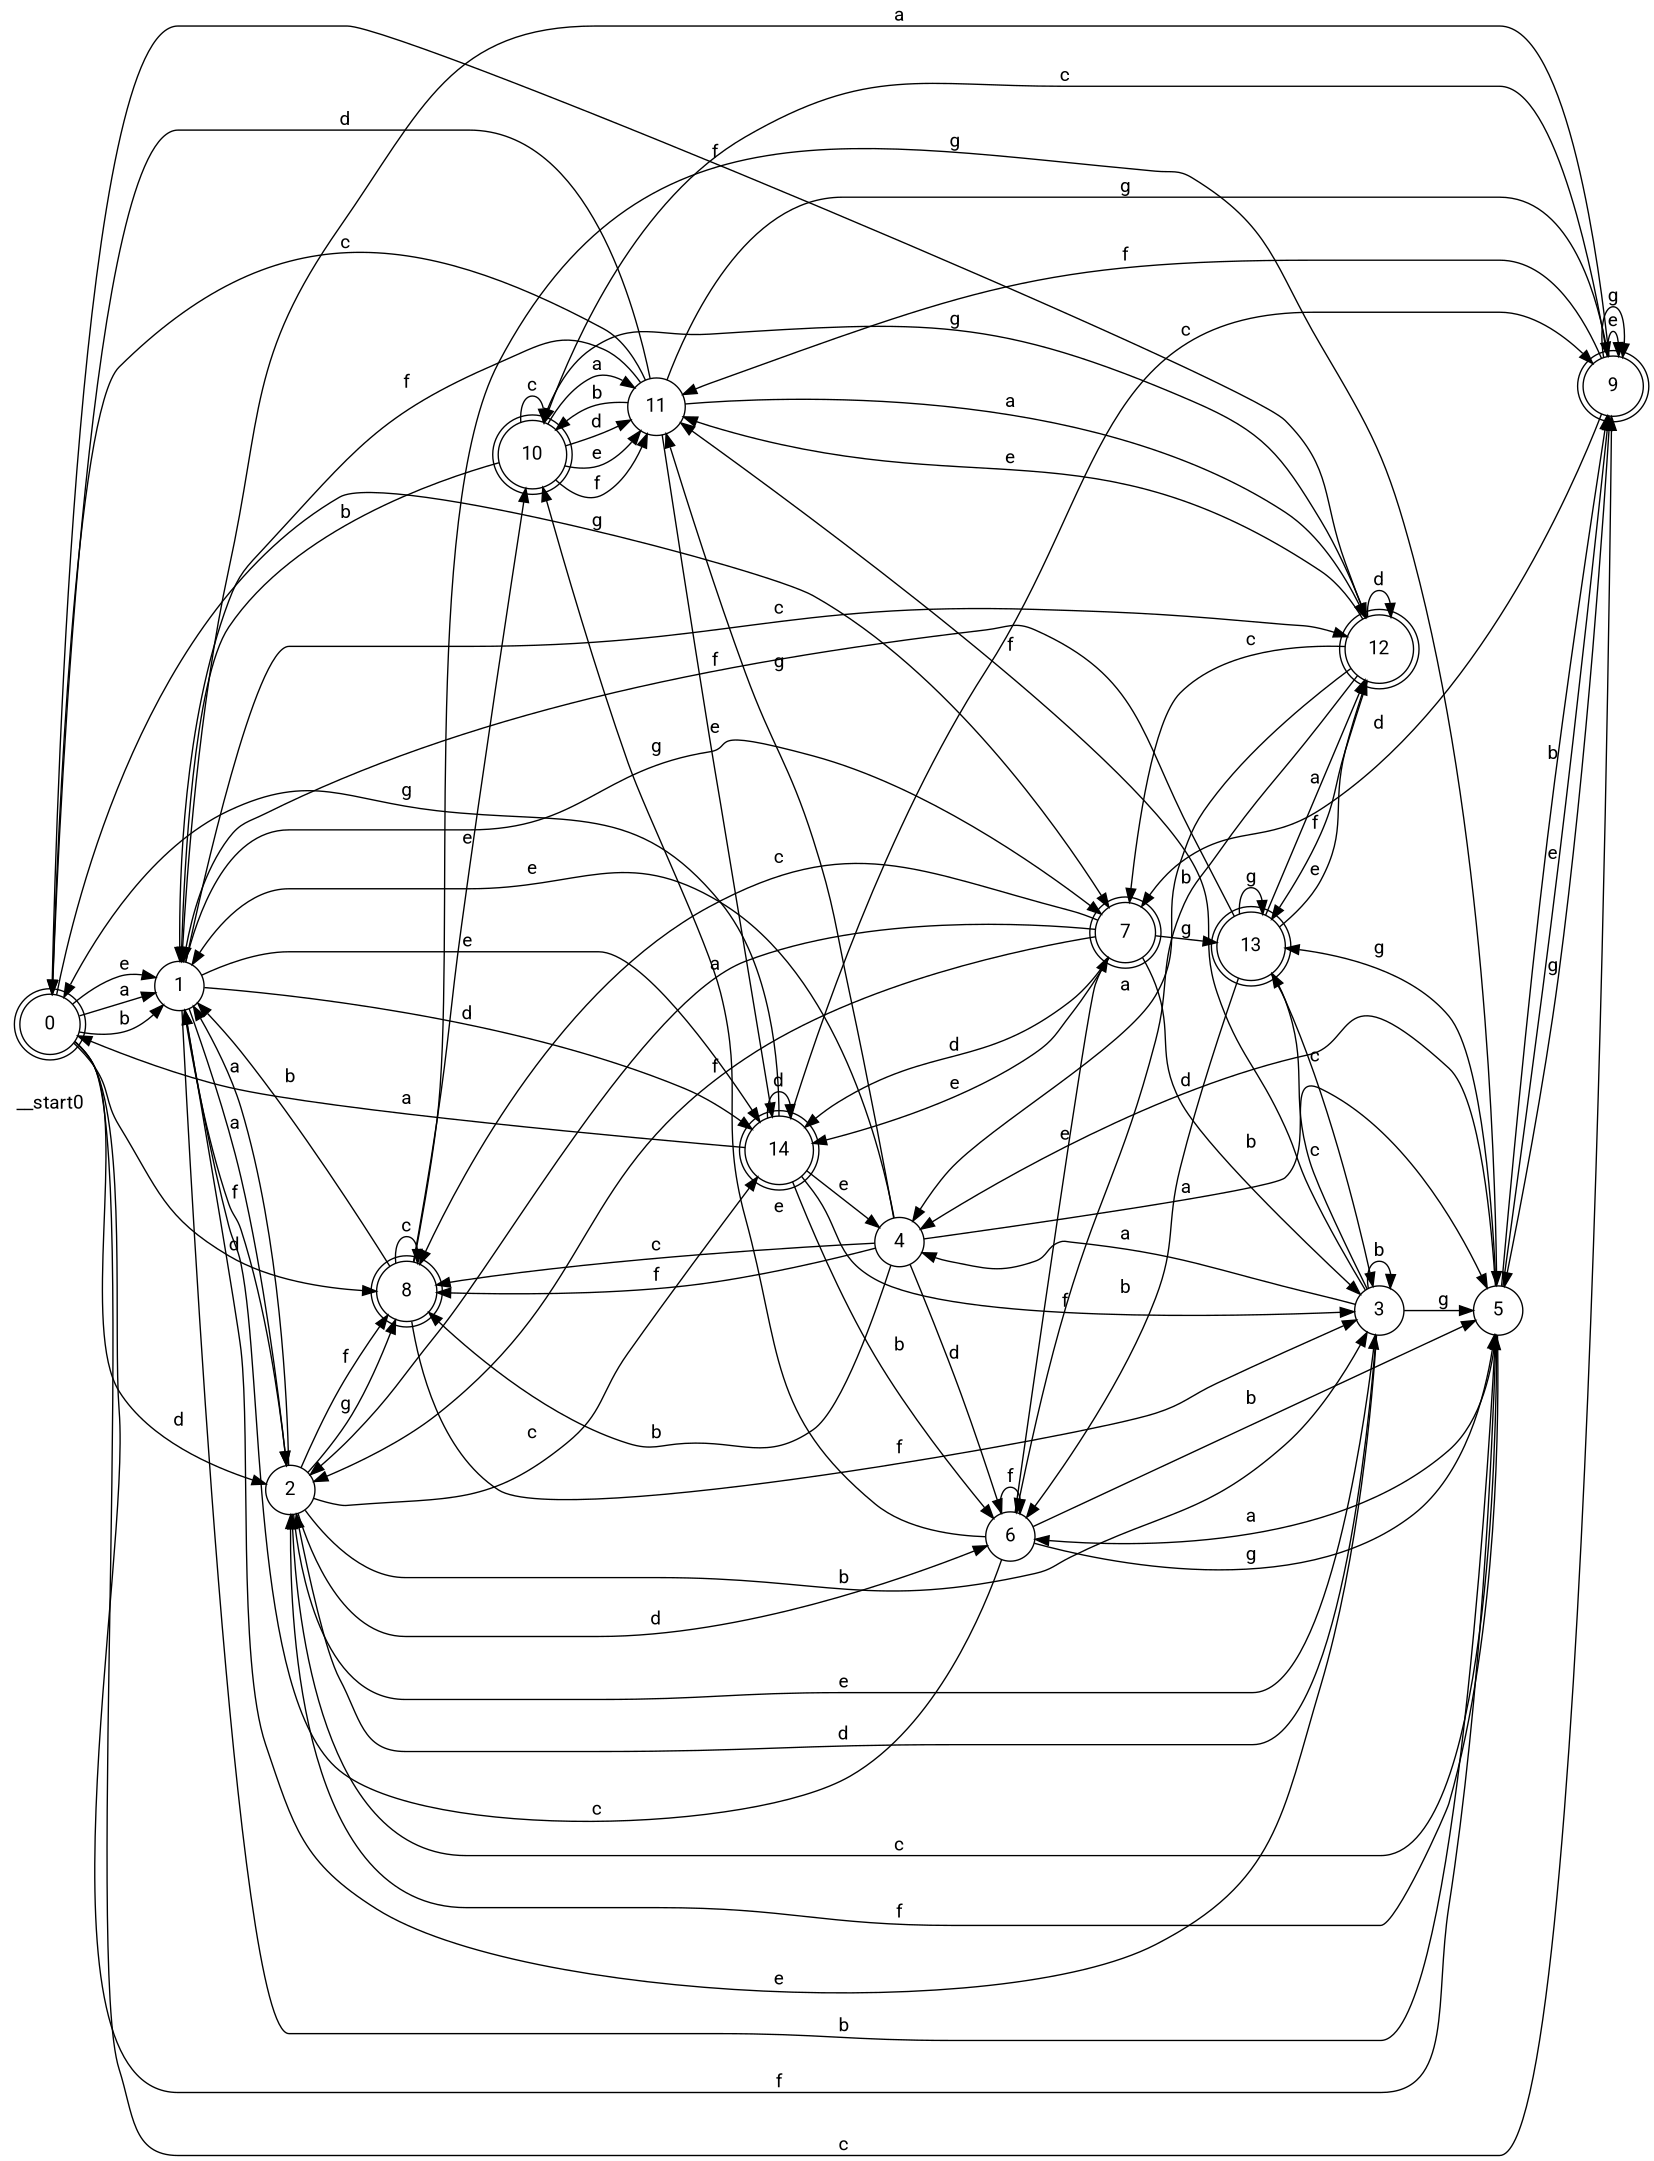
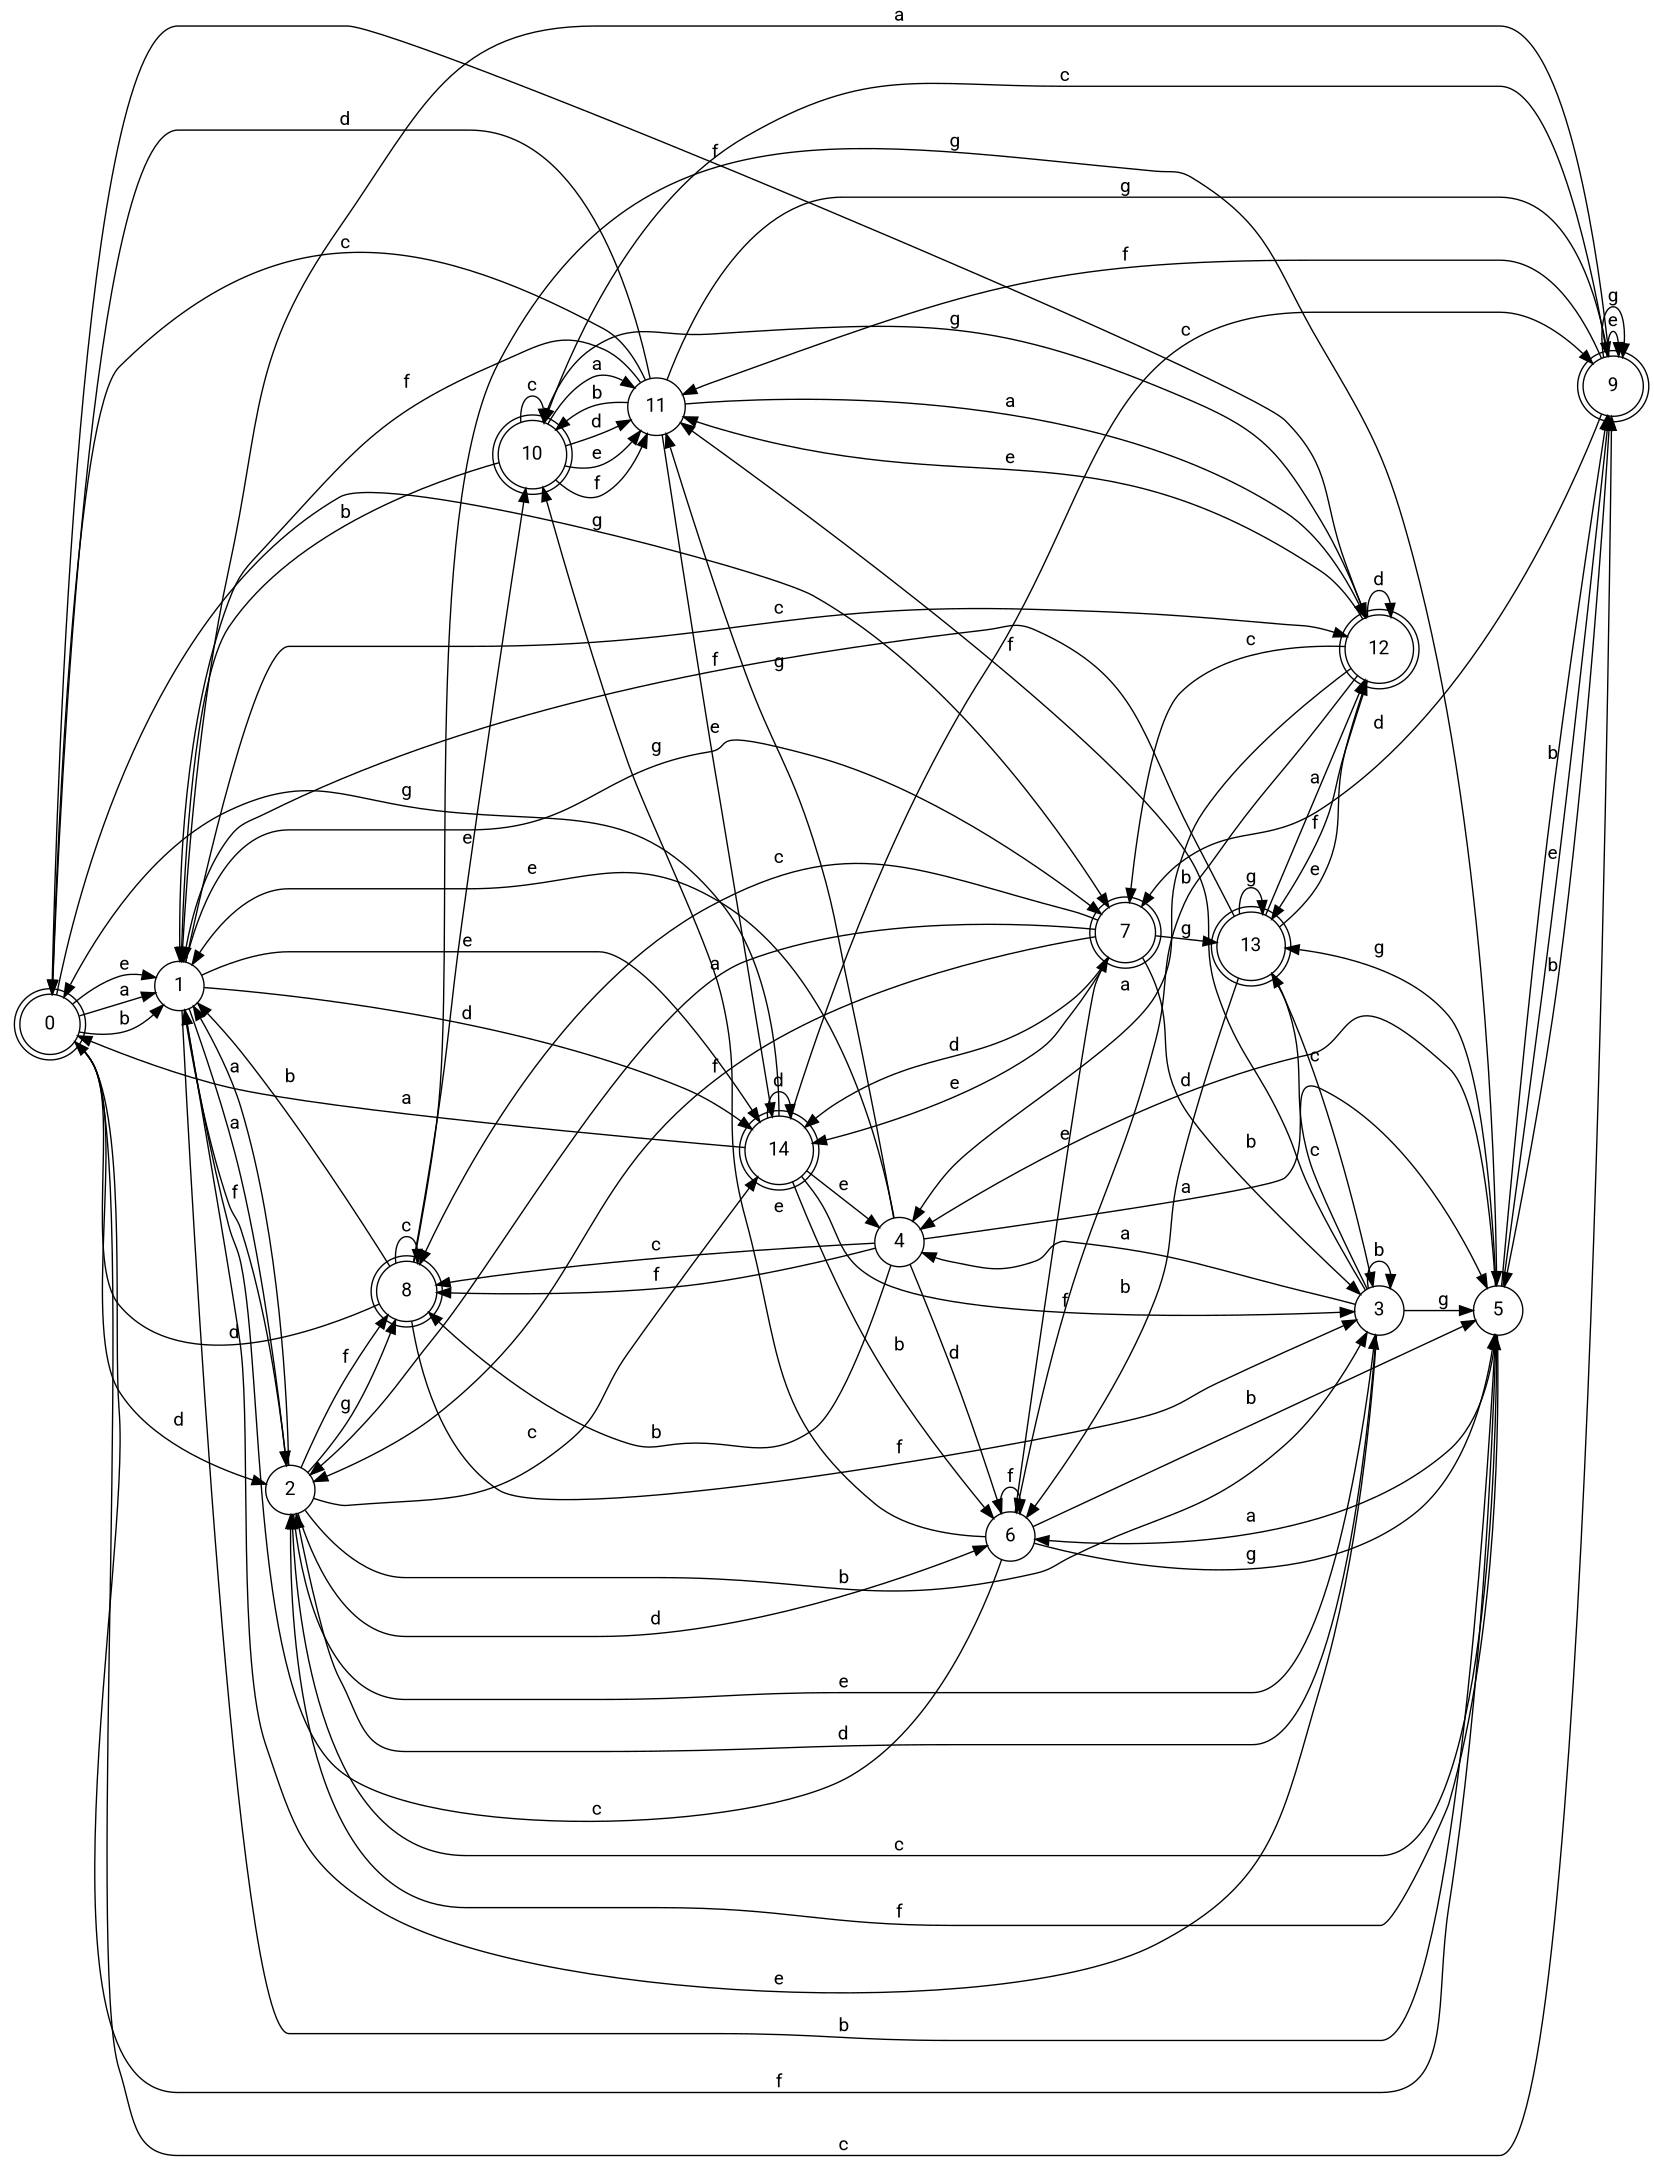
(1553, 966) -> (1553, 966)
(50, 1104) -> none
(178, 1216) -> (126, 1311)
